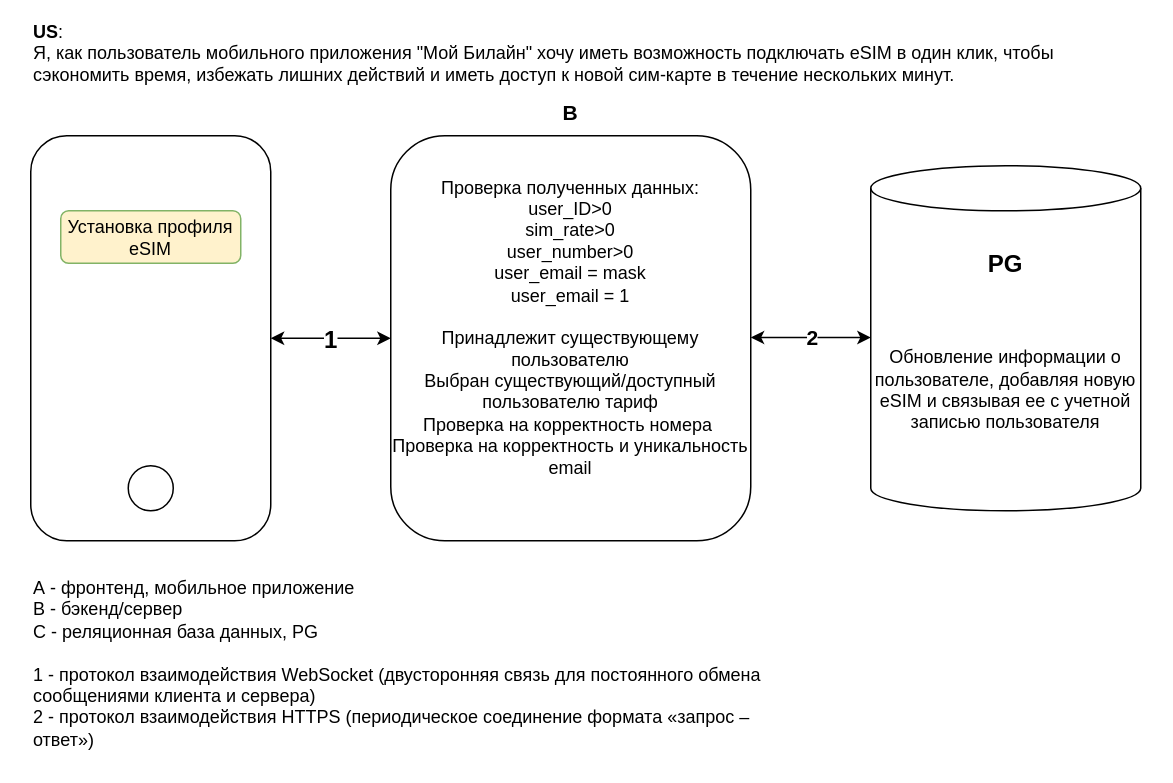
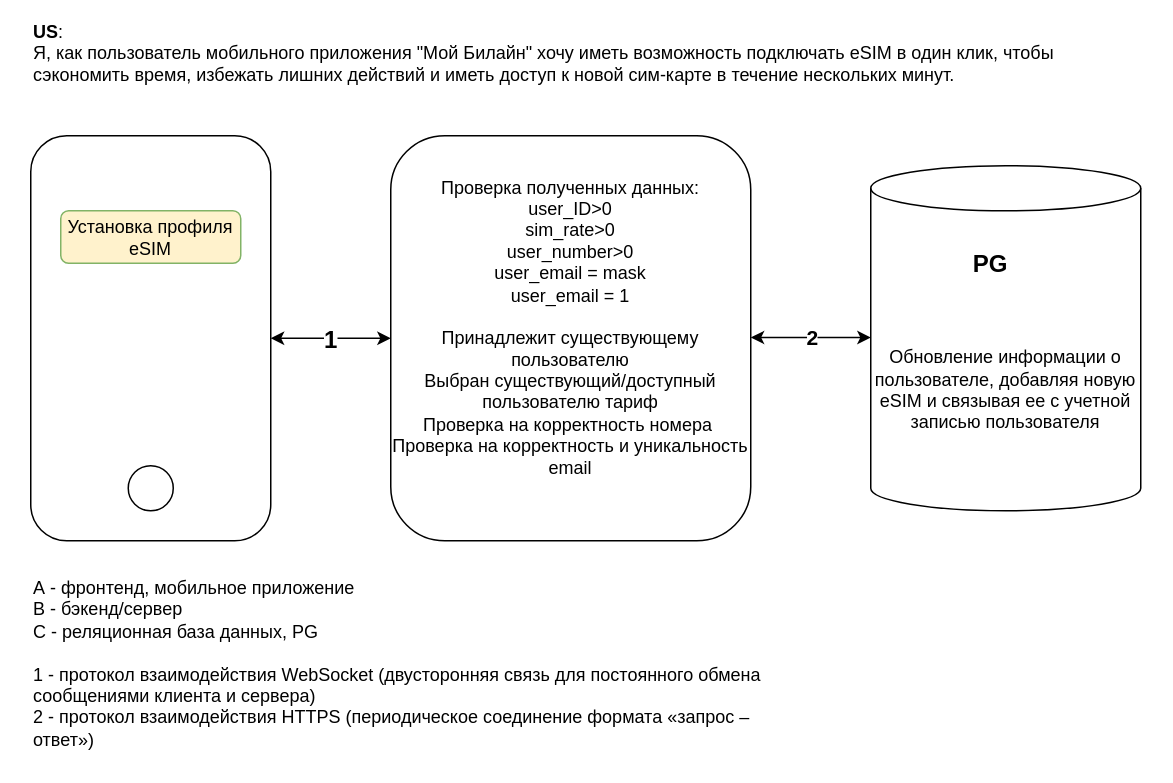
(571, 113) -> none
(1006, 263) -> (991, 263)
